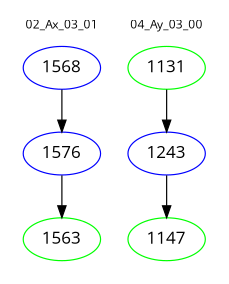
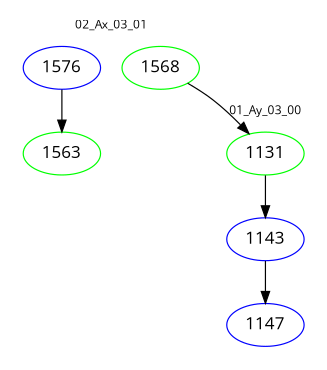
(167, 26) -> (265, 111)
(62, 68) -> (161, 68)
(62, 105) -> (226, 111)
(167, 154) -> (265, 239)
(167, 239) -> (265, 325)
